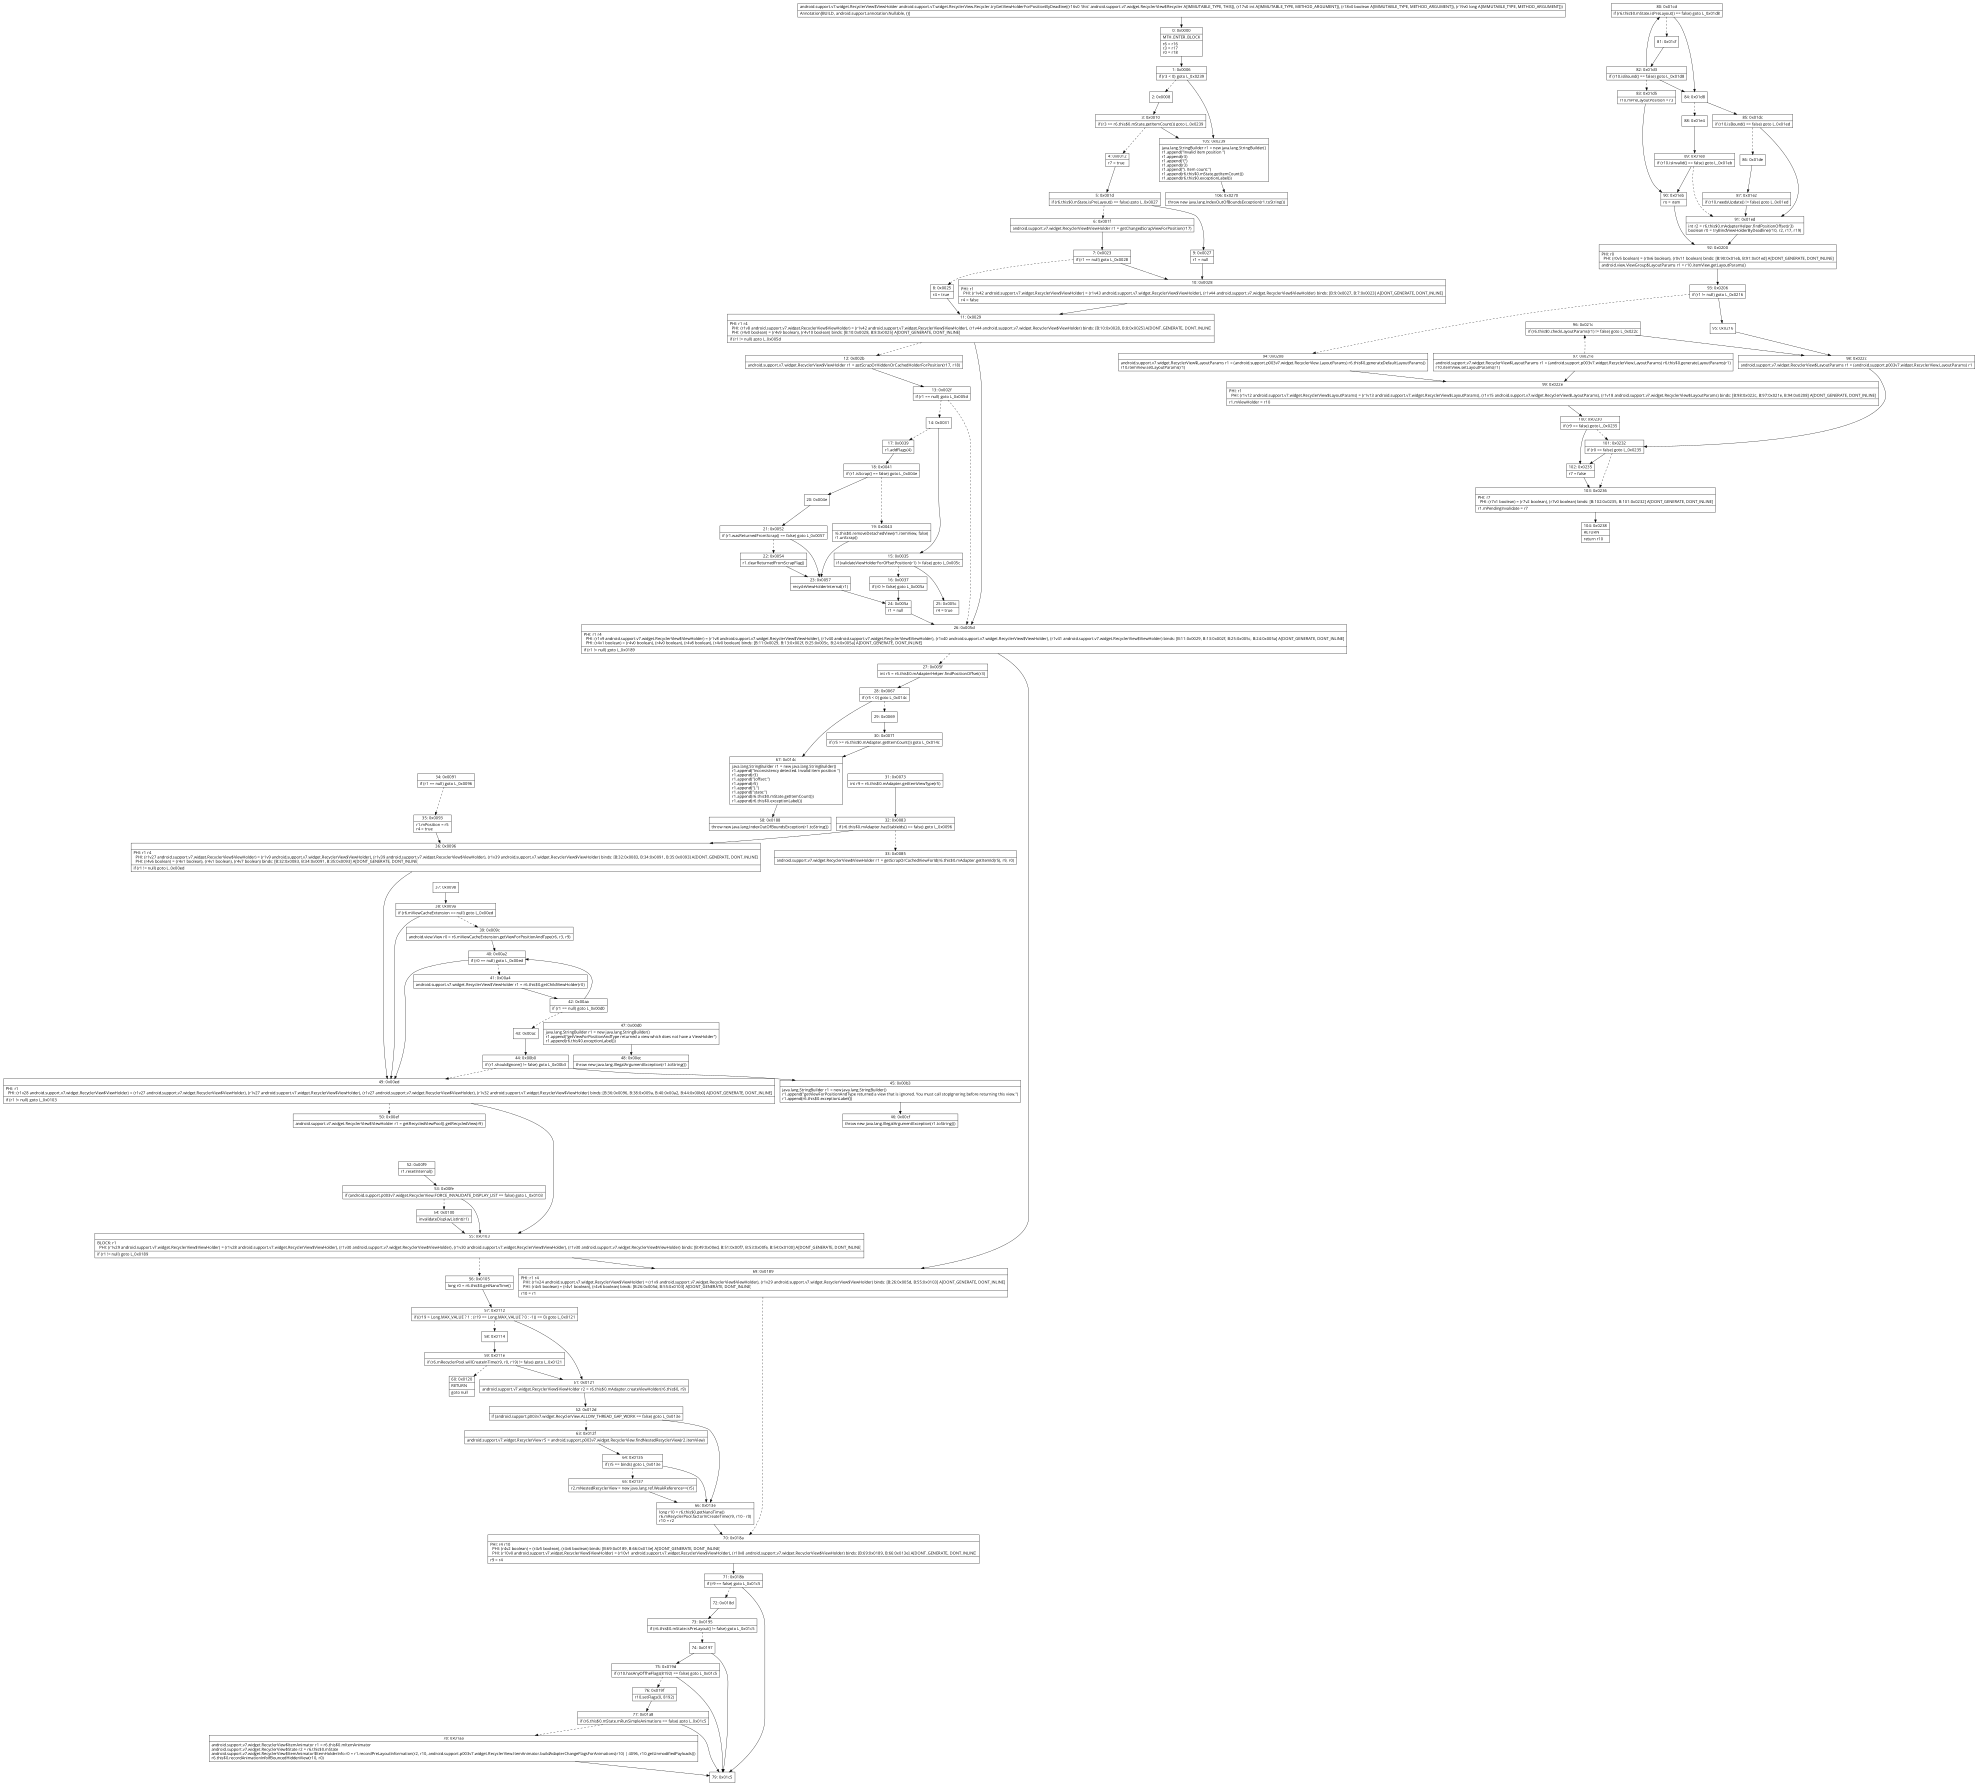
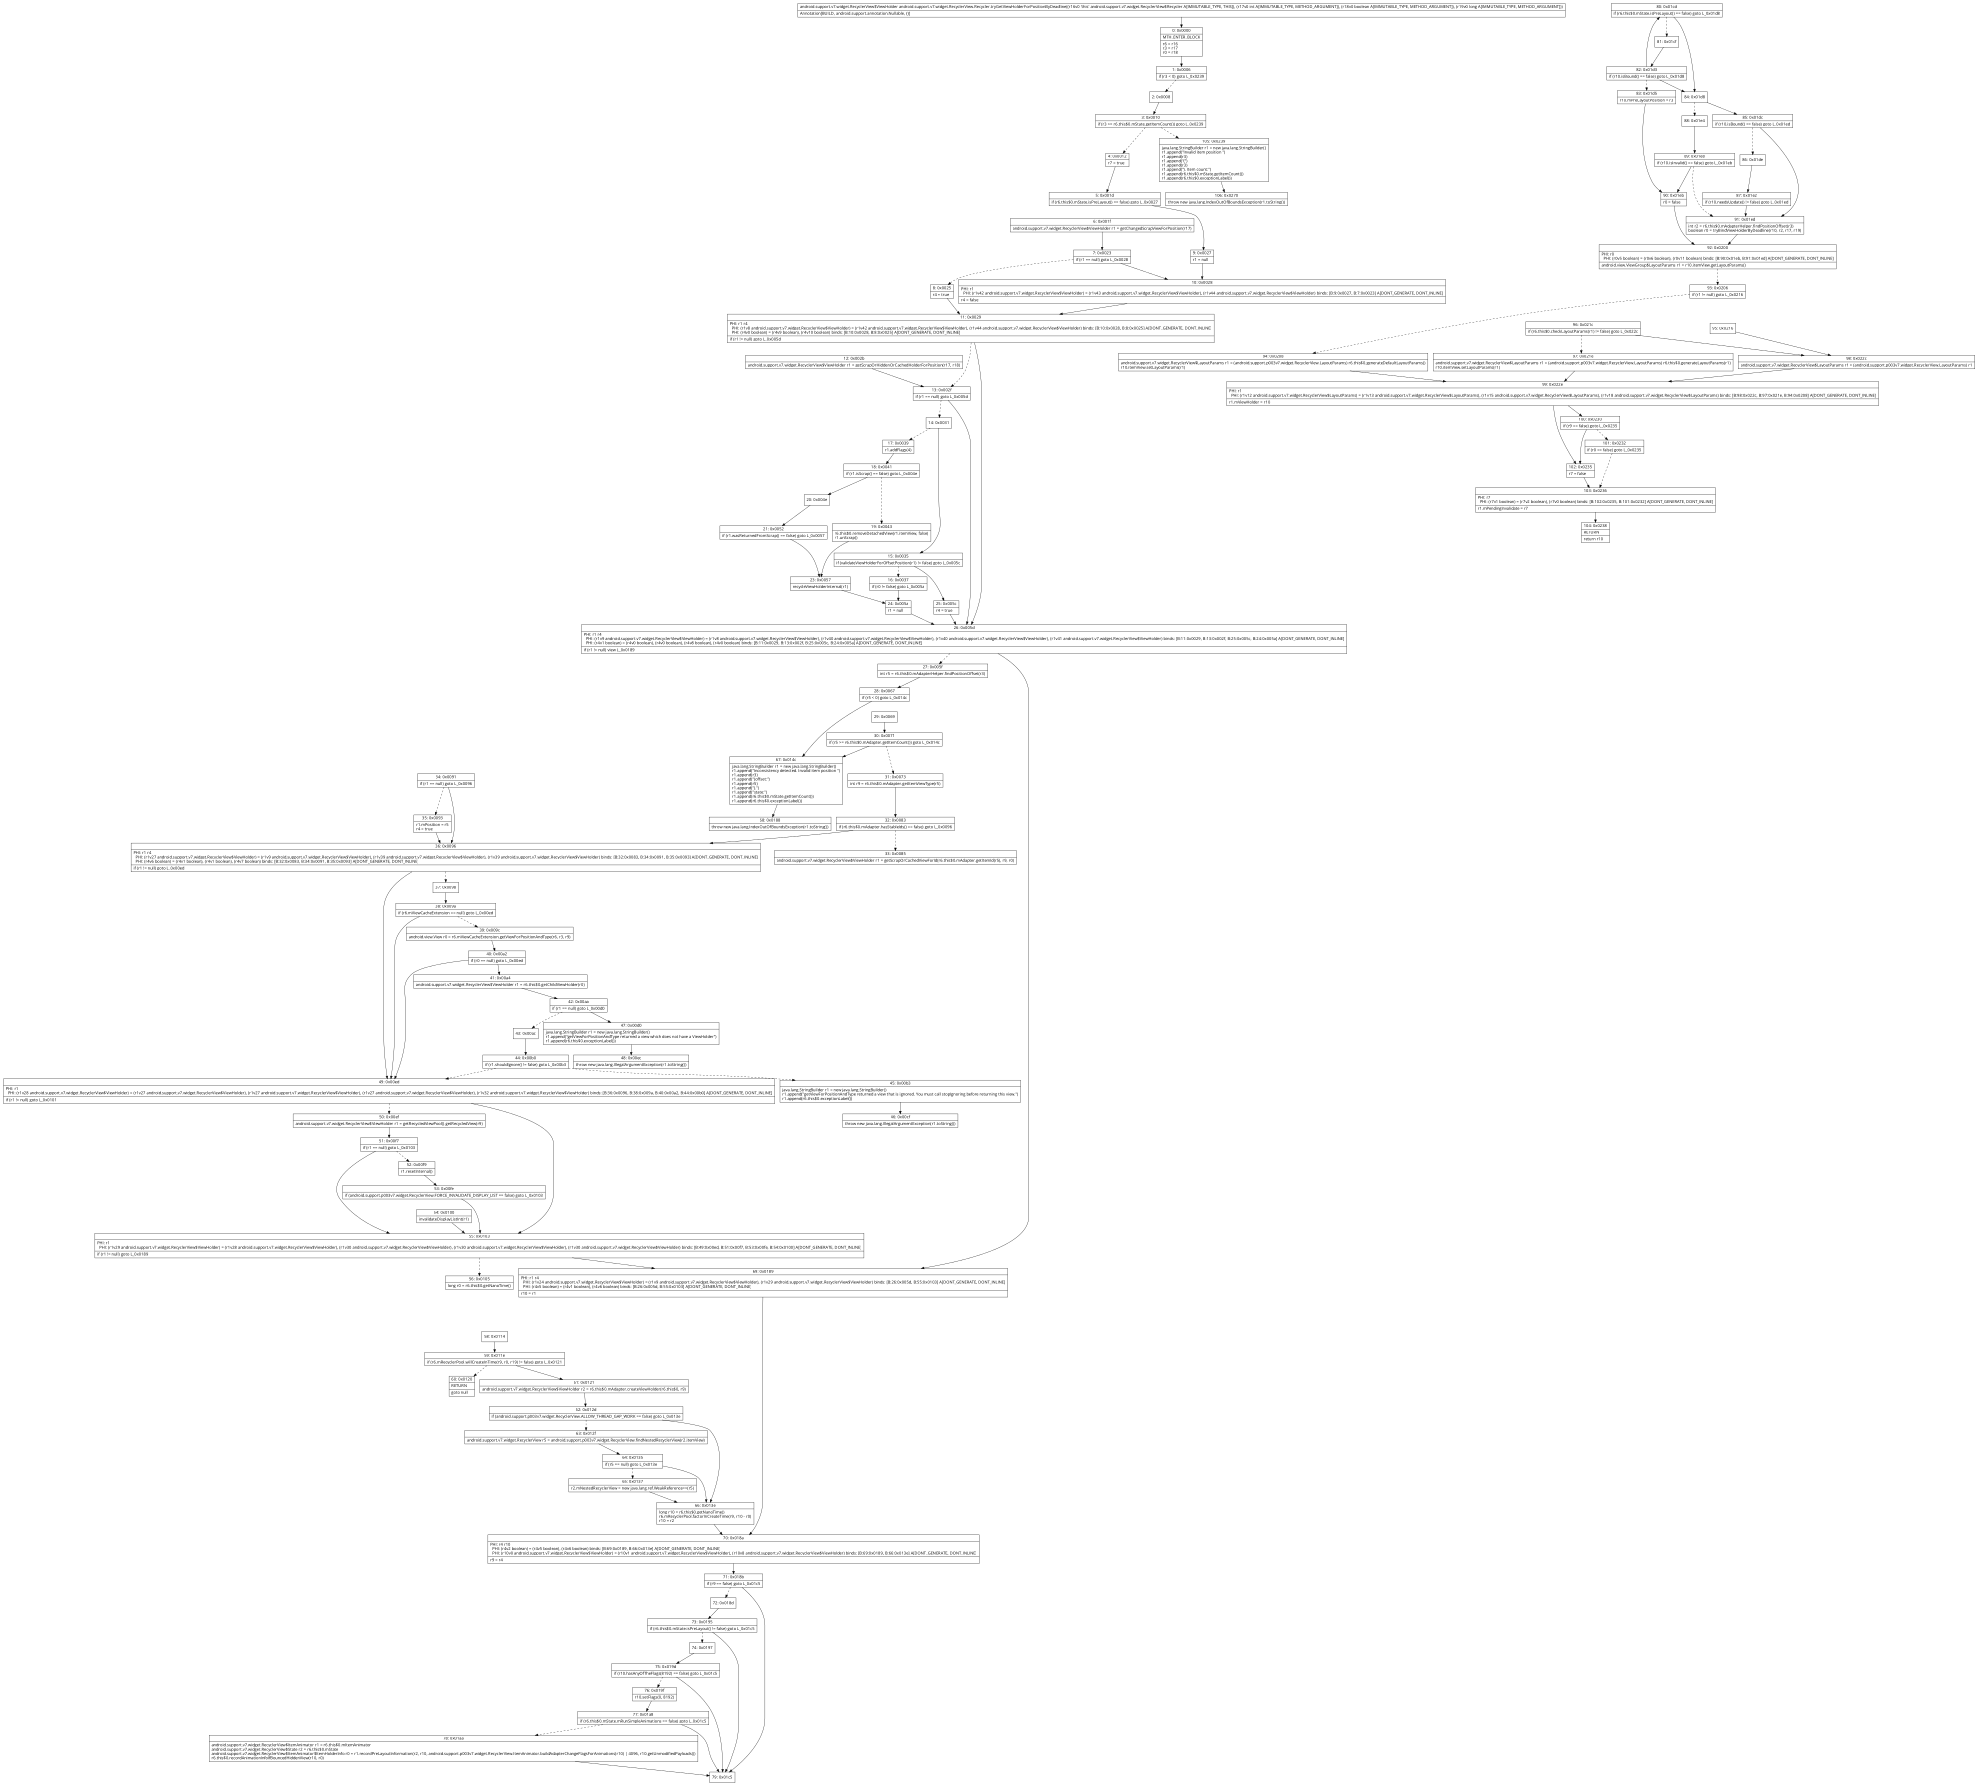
(1205, 106) -> none
(1169, 132) -> (1169, 132)
(1672, 202) -> (1672, 202)
(1104, 211) -> none
(1718, 275) -> (1718, 275)
(1720, 309) -> none
(1585, 346) -> (1581, 343)
(900, 349) -> (967, 366)
(1789, 437) -> (1733, 375)
(1599, 458) -> (1560, 435)
(971, 508) -> (971, 508)
(774, 560) -> none
none -> (952, 618)
(609, 650) -> (609, 650)
(884, 705) -> none
none -> (890, 759)
none -> (454, 814)
none -> (446, 876)
(573, 966) -> (599, 1017)
(498, 968) -> (498, 968)
(680, 1075) -> (680, 1075)
(31, 1100) -> (31, 1100)
none -> (389, 1145)
(444, 1203) -> none
(107, 1243) -> (104, 1243)
(495, 1314) -> none
(763, 1416) -> (763, 1416)
(633, 1465) -> (631, 1465)
(728, 1708) -> (739, 1697)
